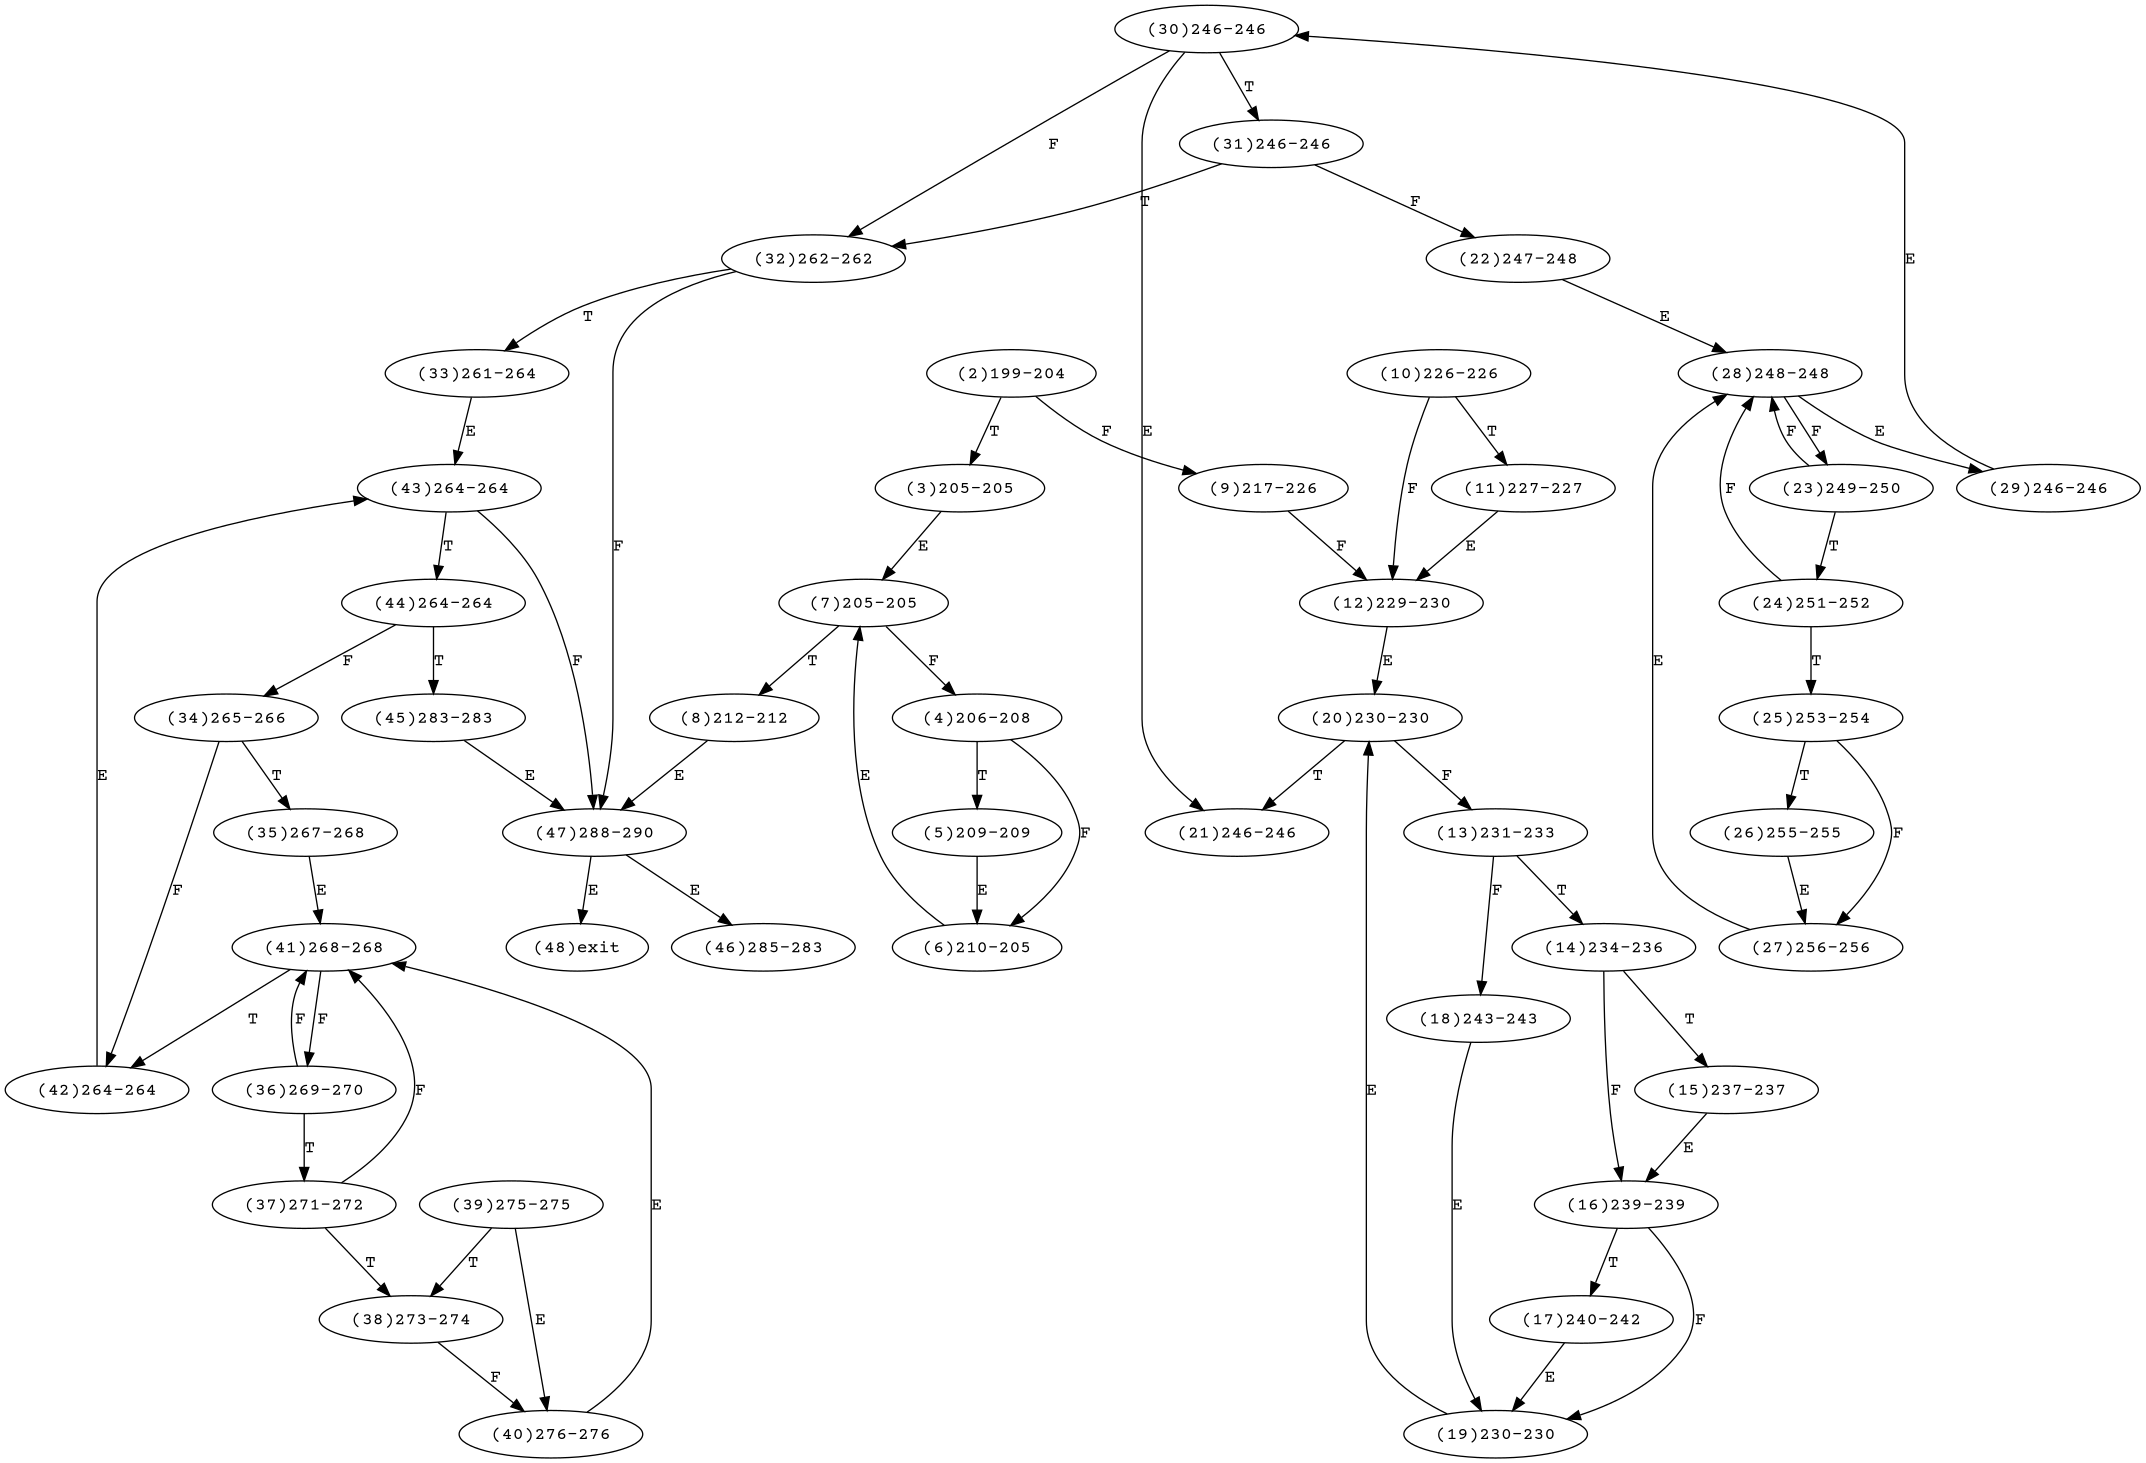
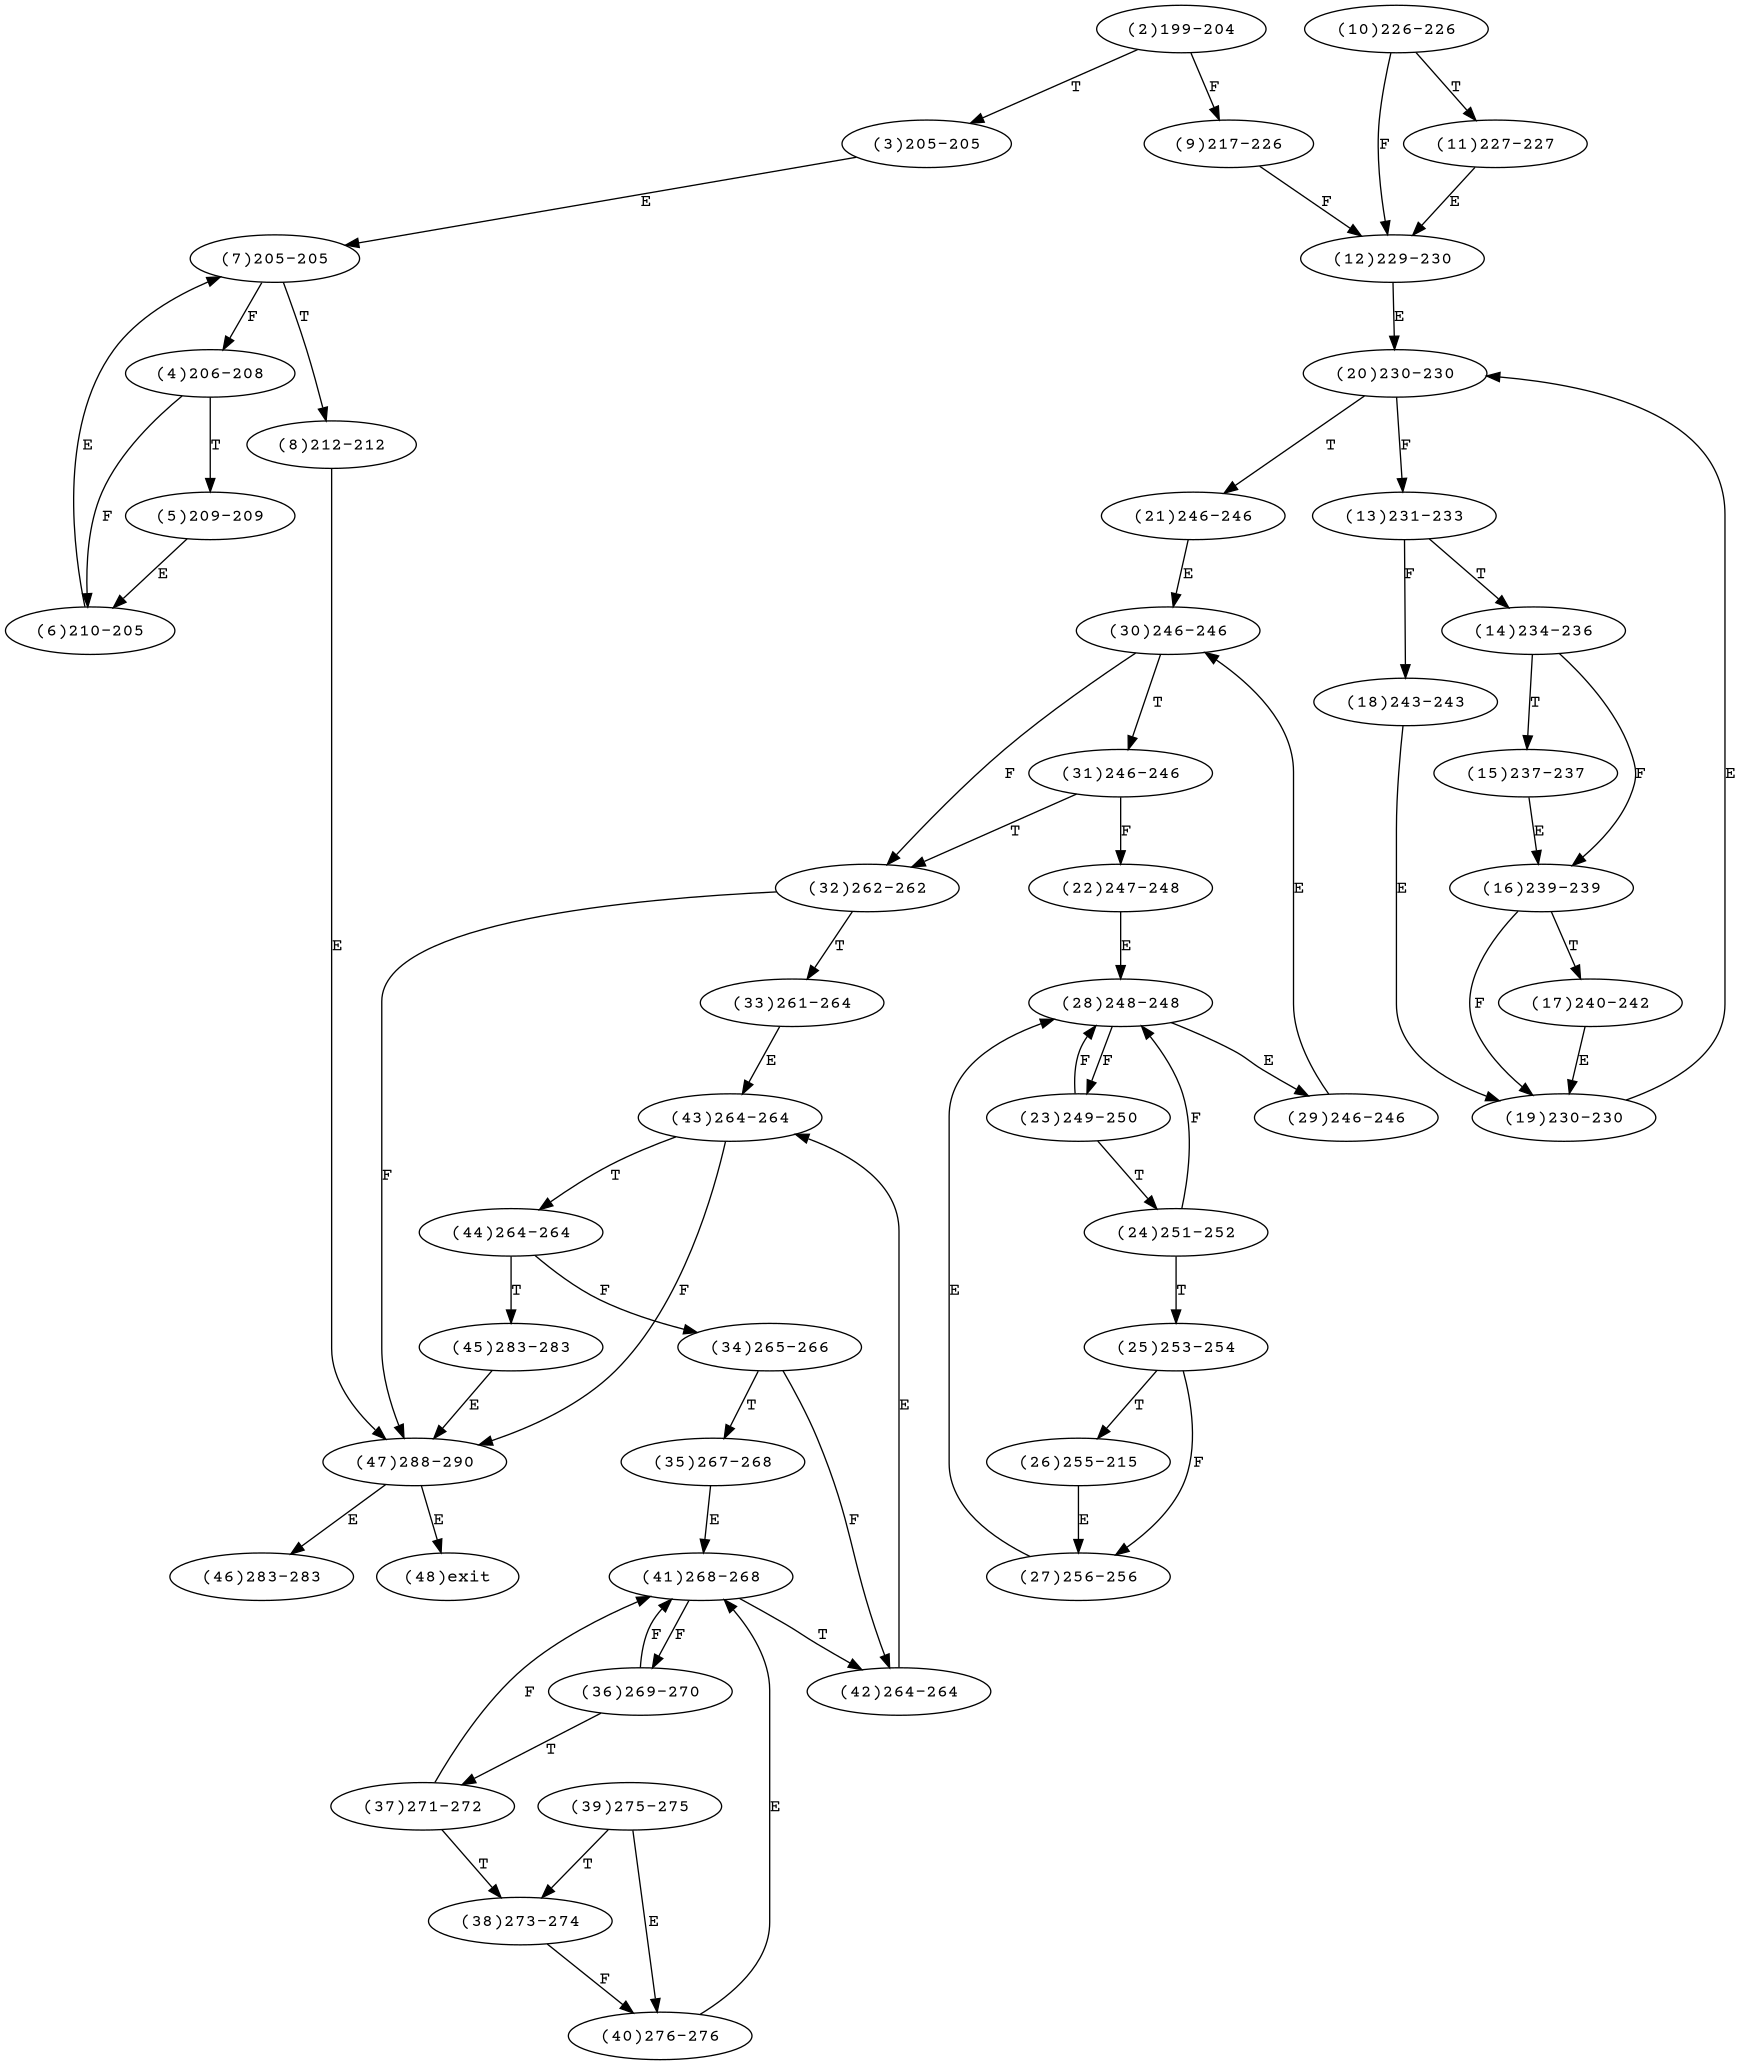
(1142, 430) -> (1182, 567)
(1782, 833) -> (1078, 1462)
(763, 947) -> (262, 1577)
